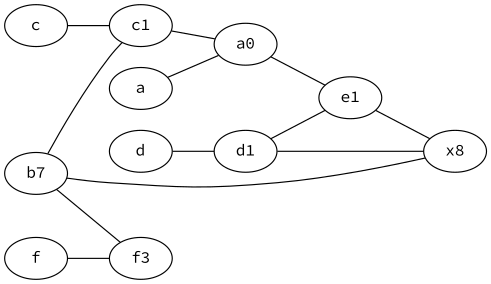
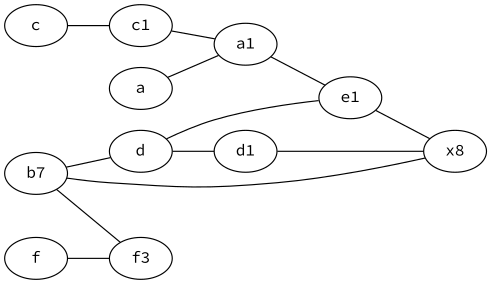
(246, 44) -> (246, 44)
(82, 96) -> (88, 162)
(298, 124) -> (241, 113)
